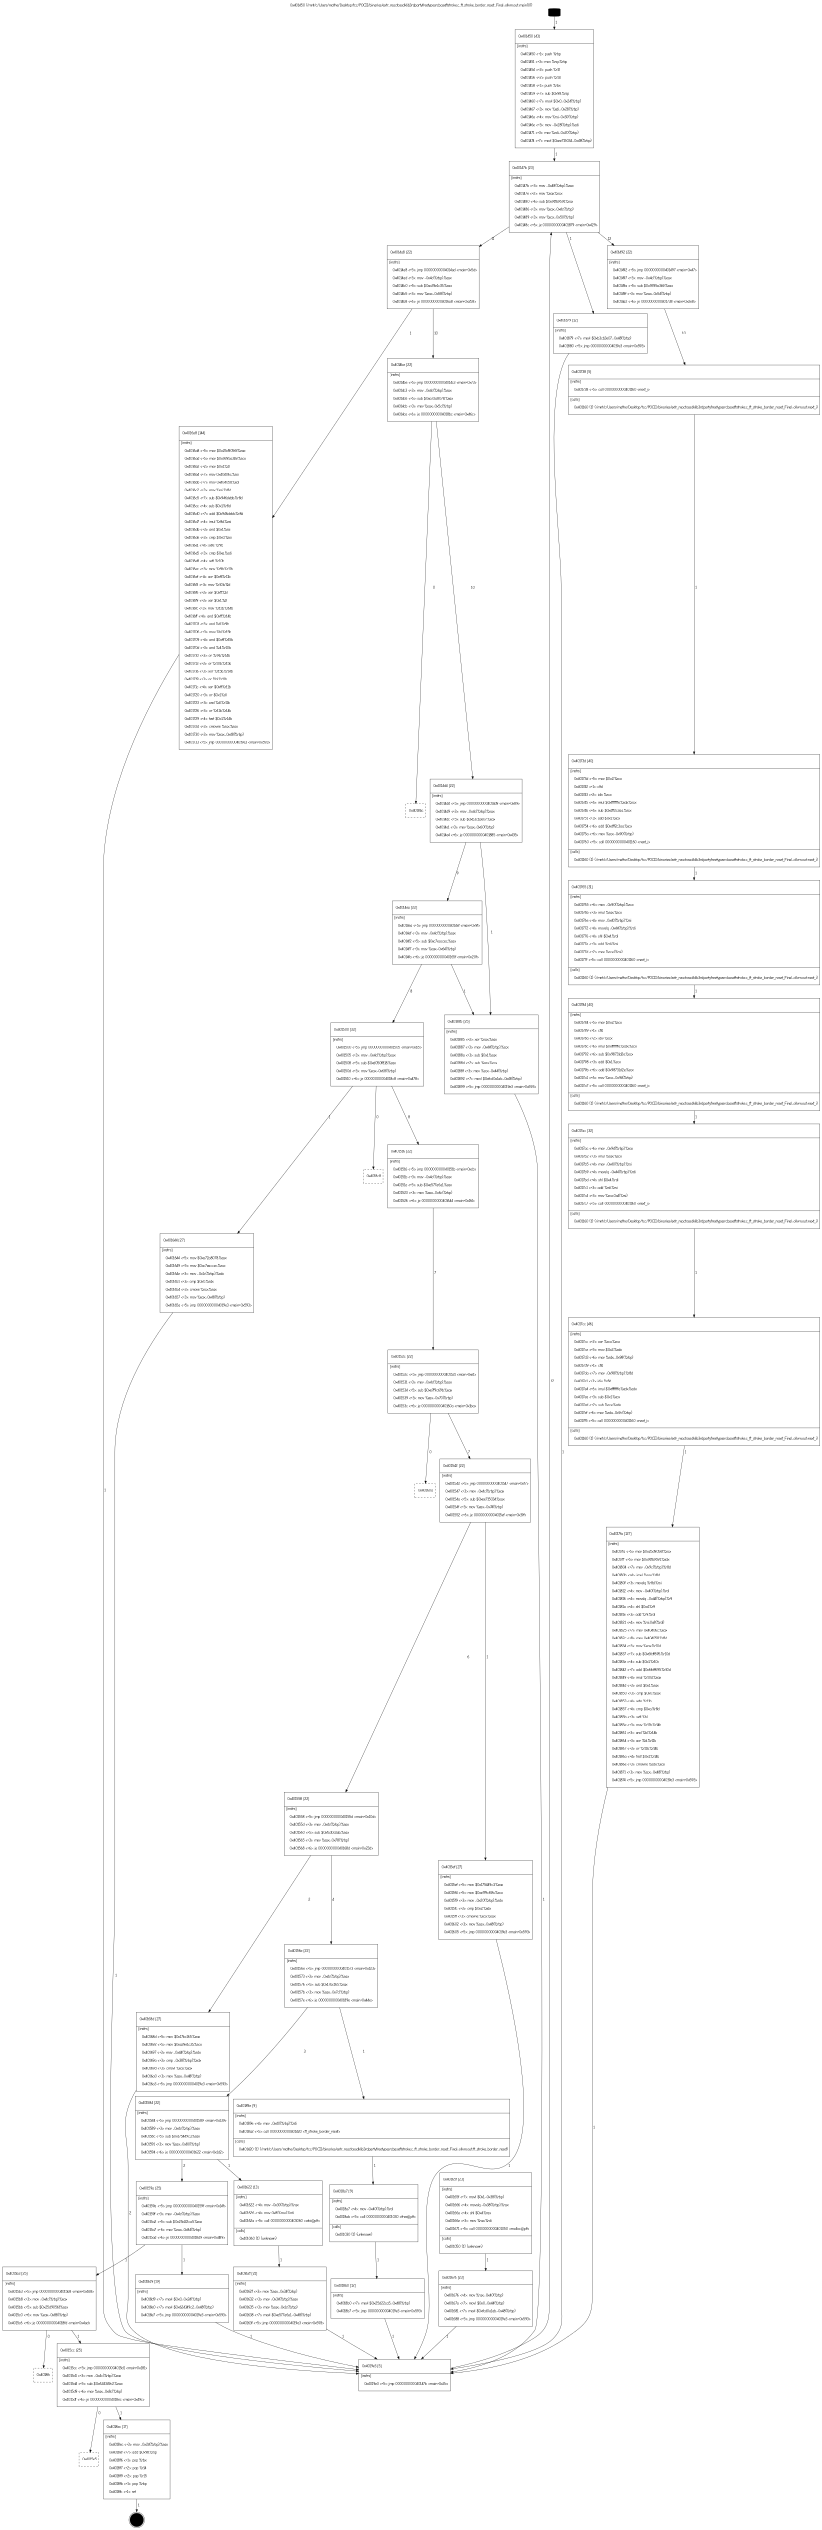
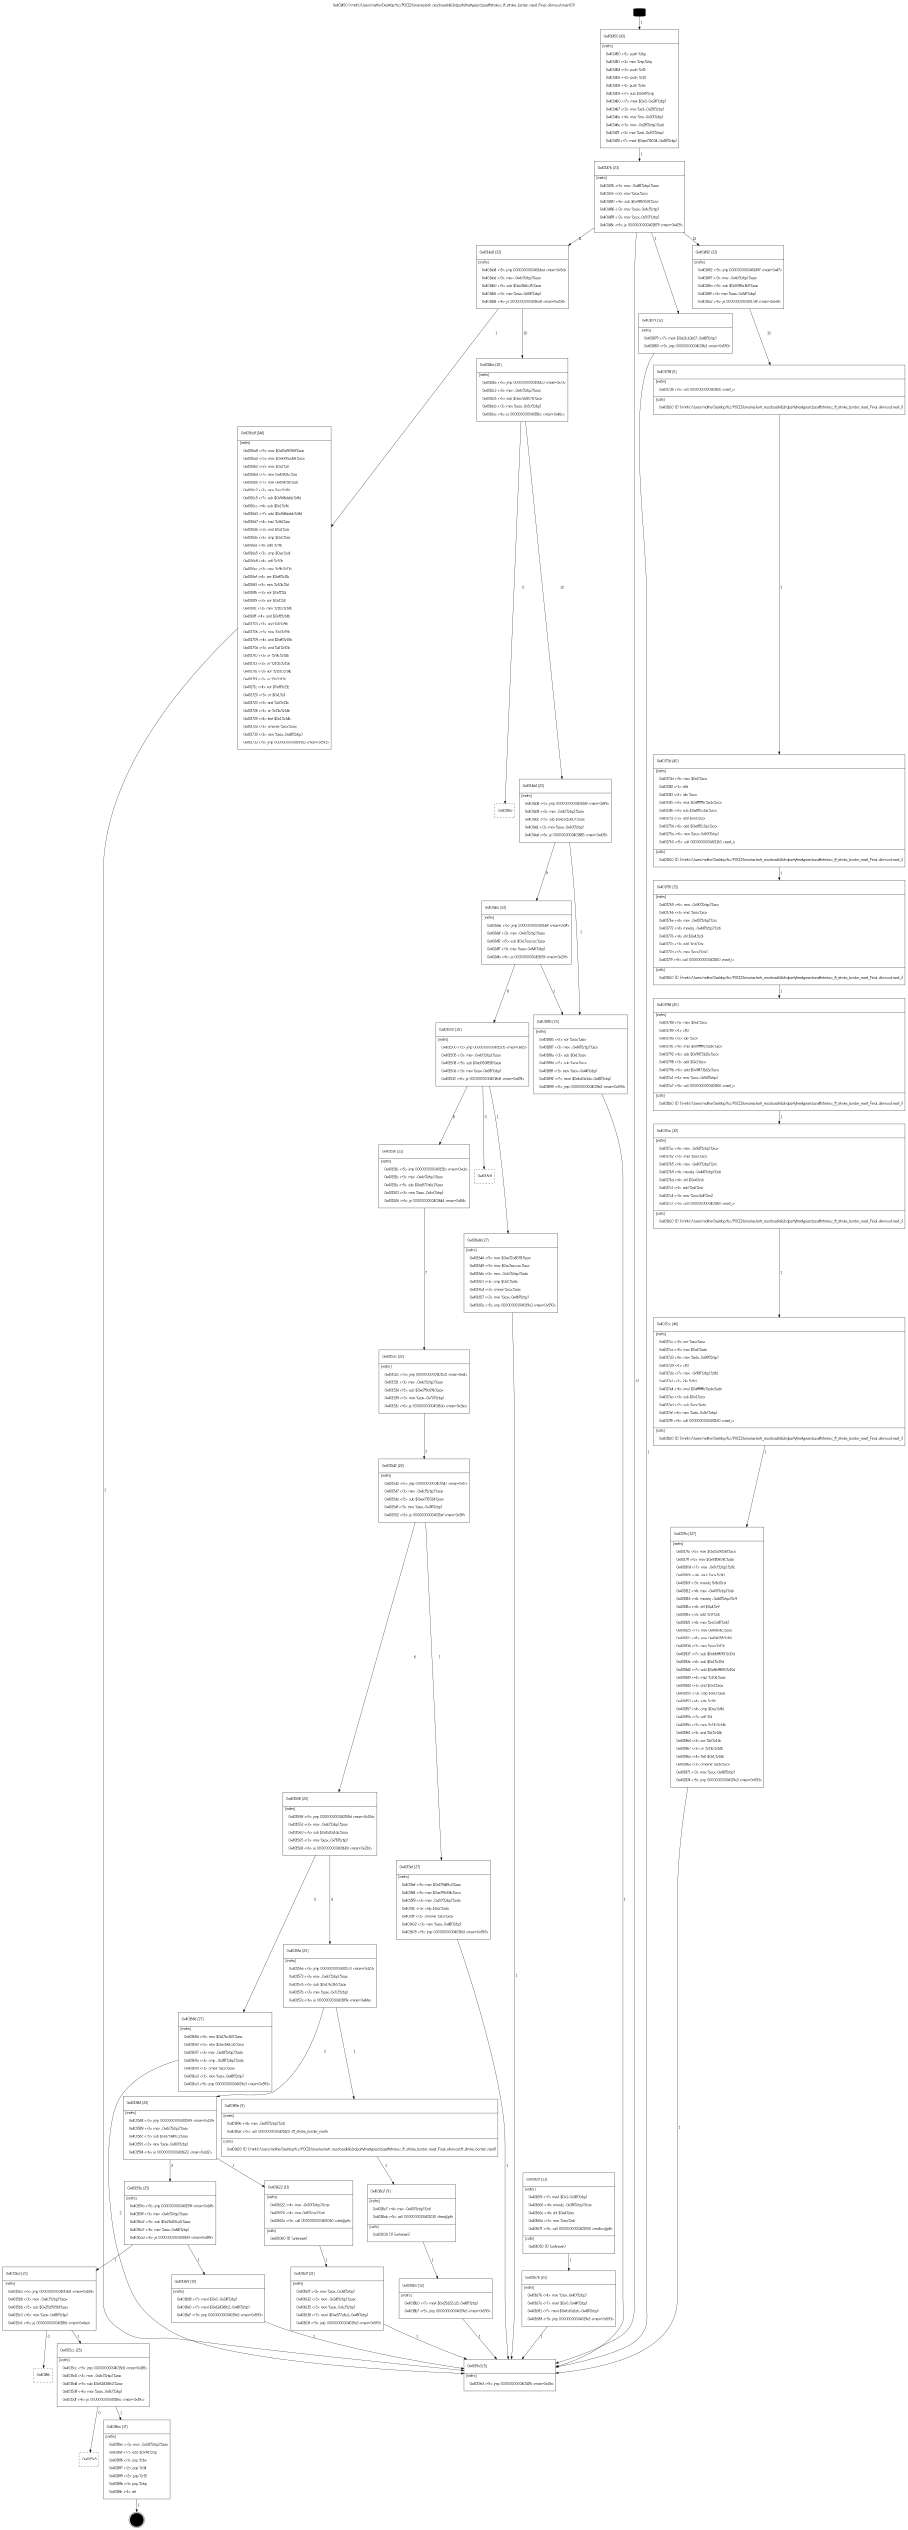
(550, 1334) -> (635, 1320)
(425, 1491) -> none
